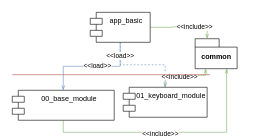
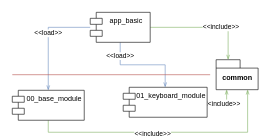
(216, 54) -> (237, 75)
(147, 65) -> (147, 65)
(63, 105) -> (48, 105)
